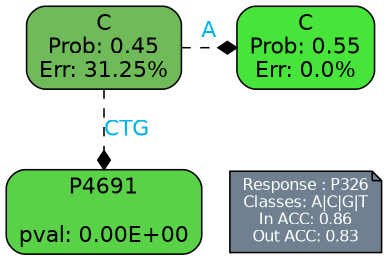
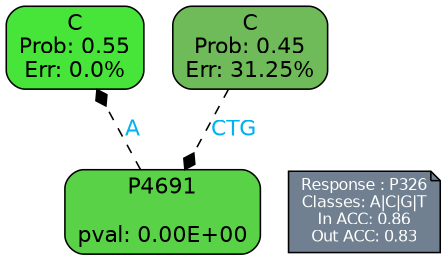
(200, 48) -> (123, 138)
